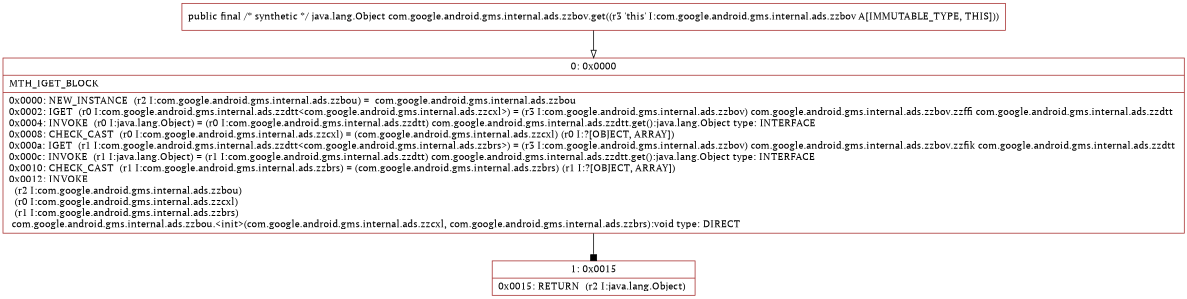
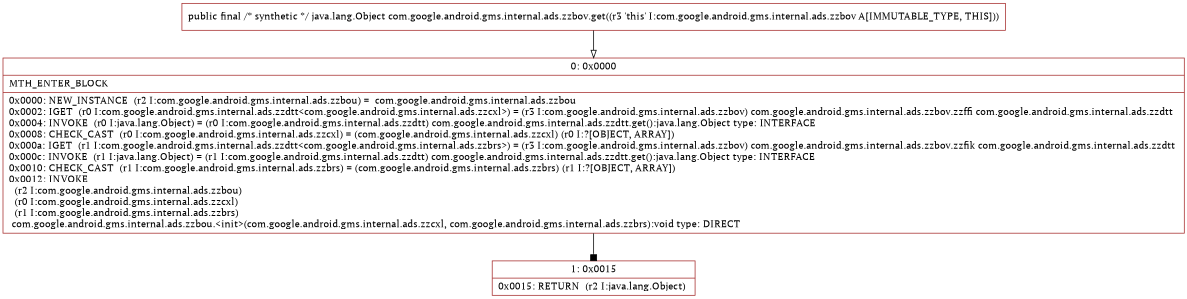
(54, 83) -> (59, 83)
